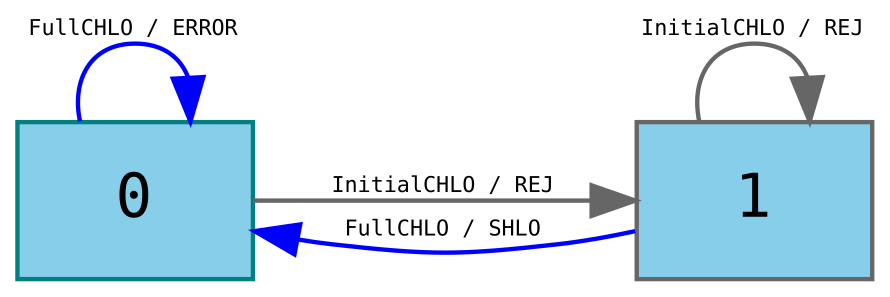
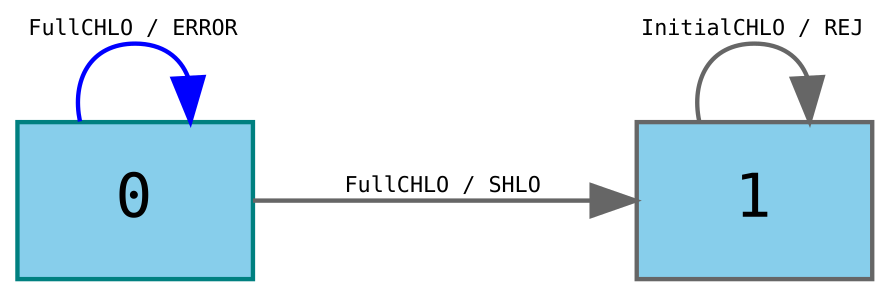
(445, 188) -> (445, 188)
(467, 252) -> none
